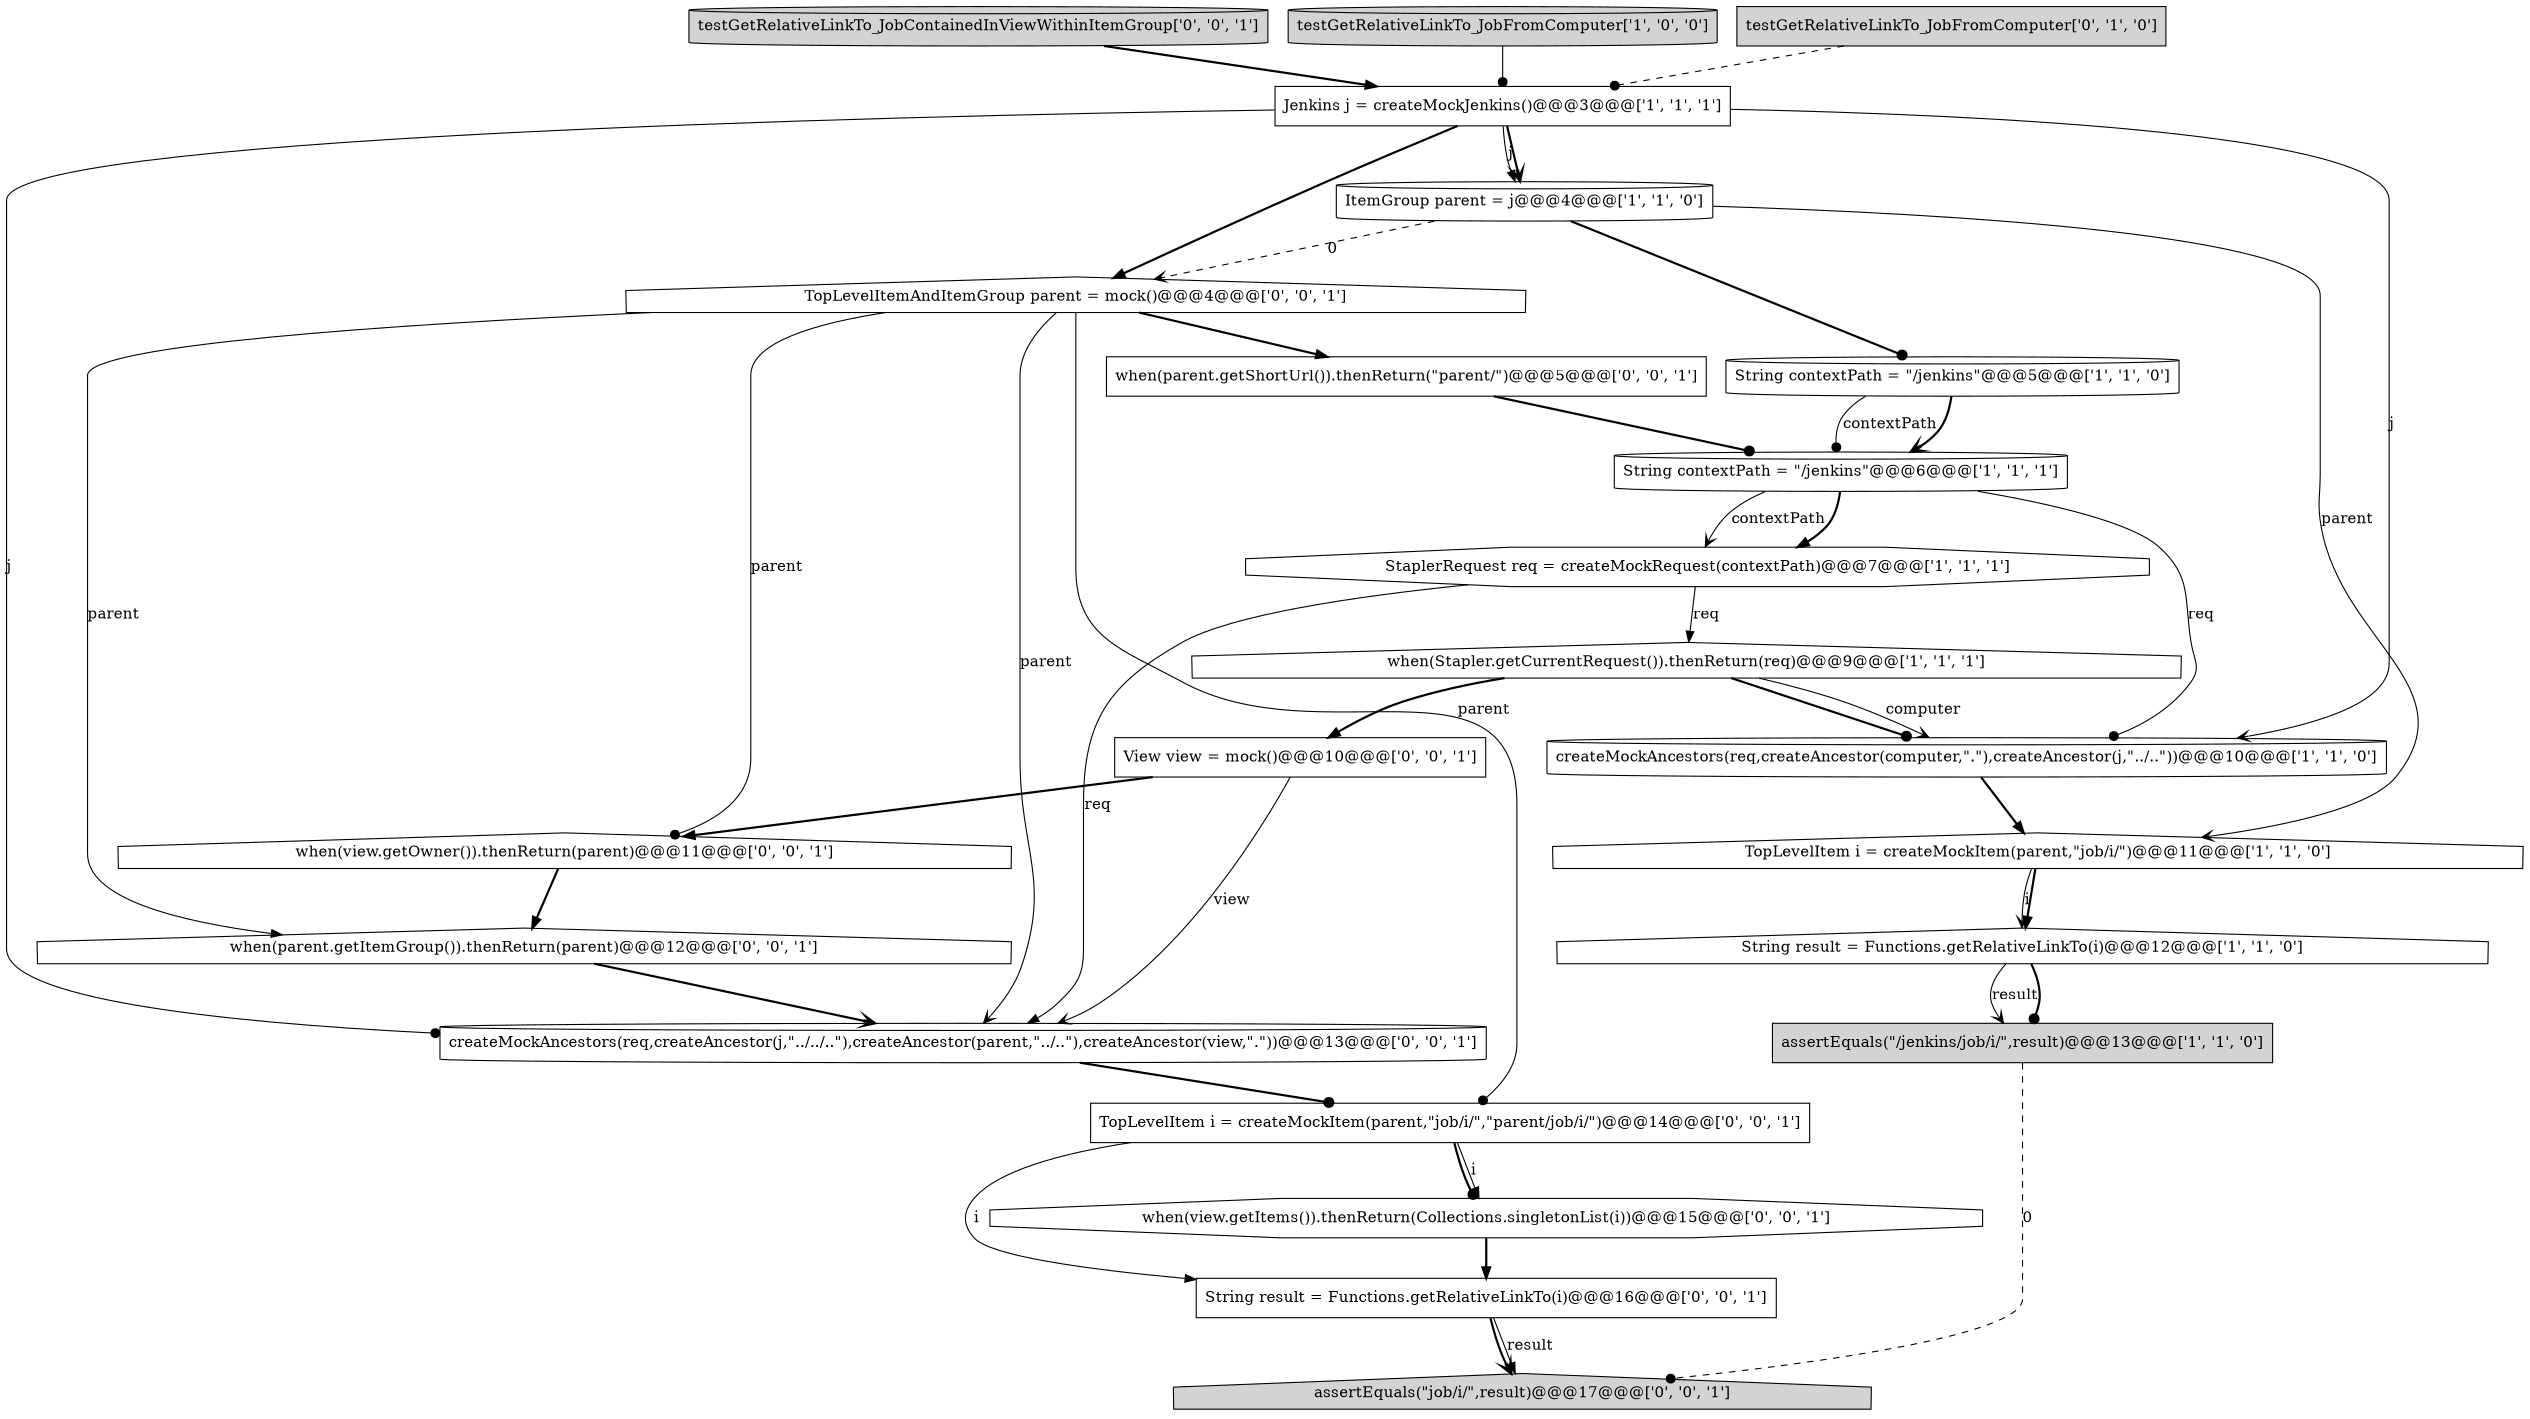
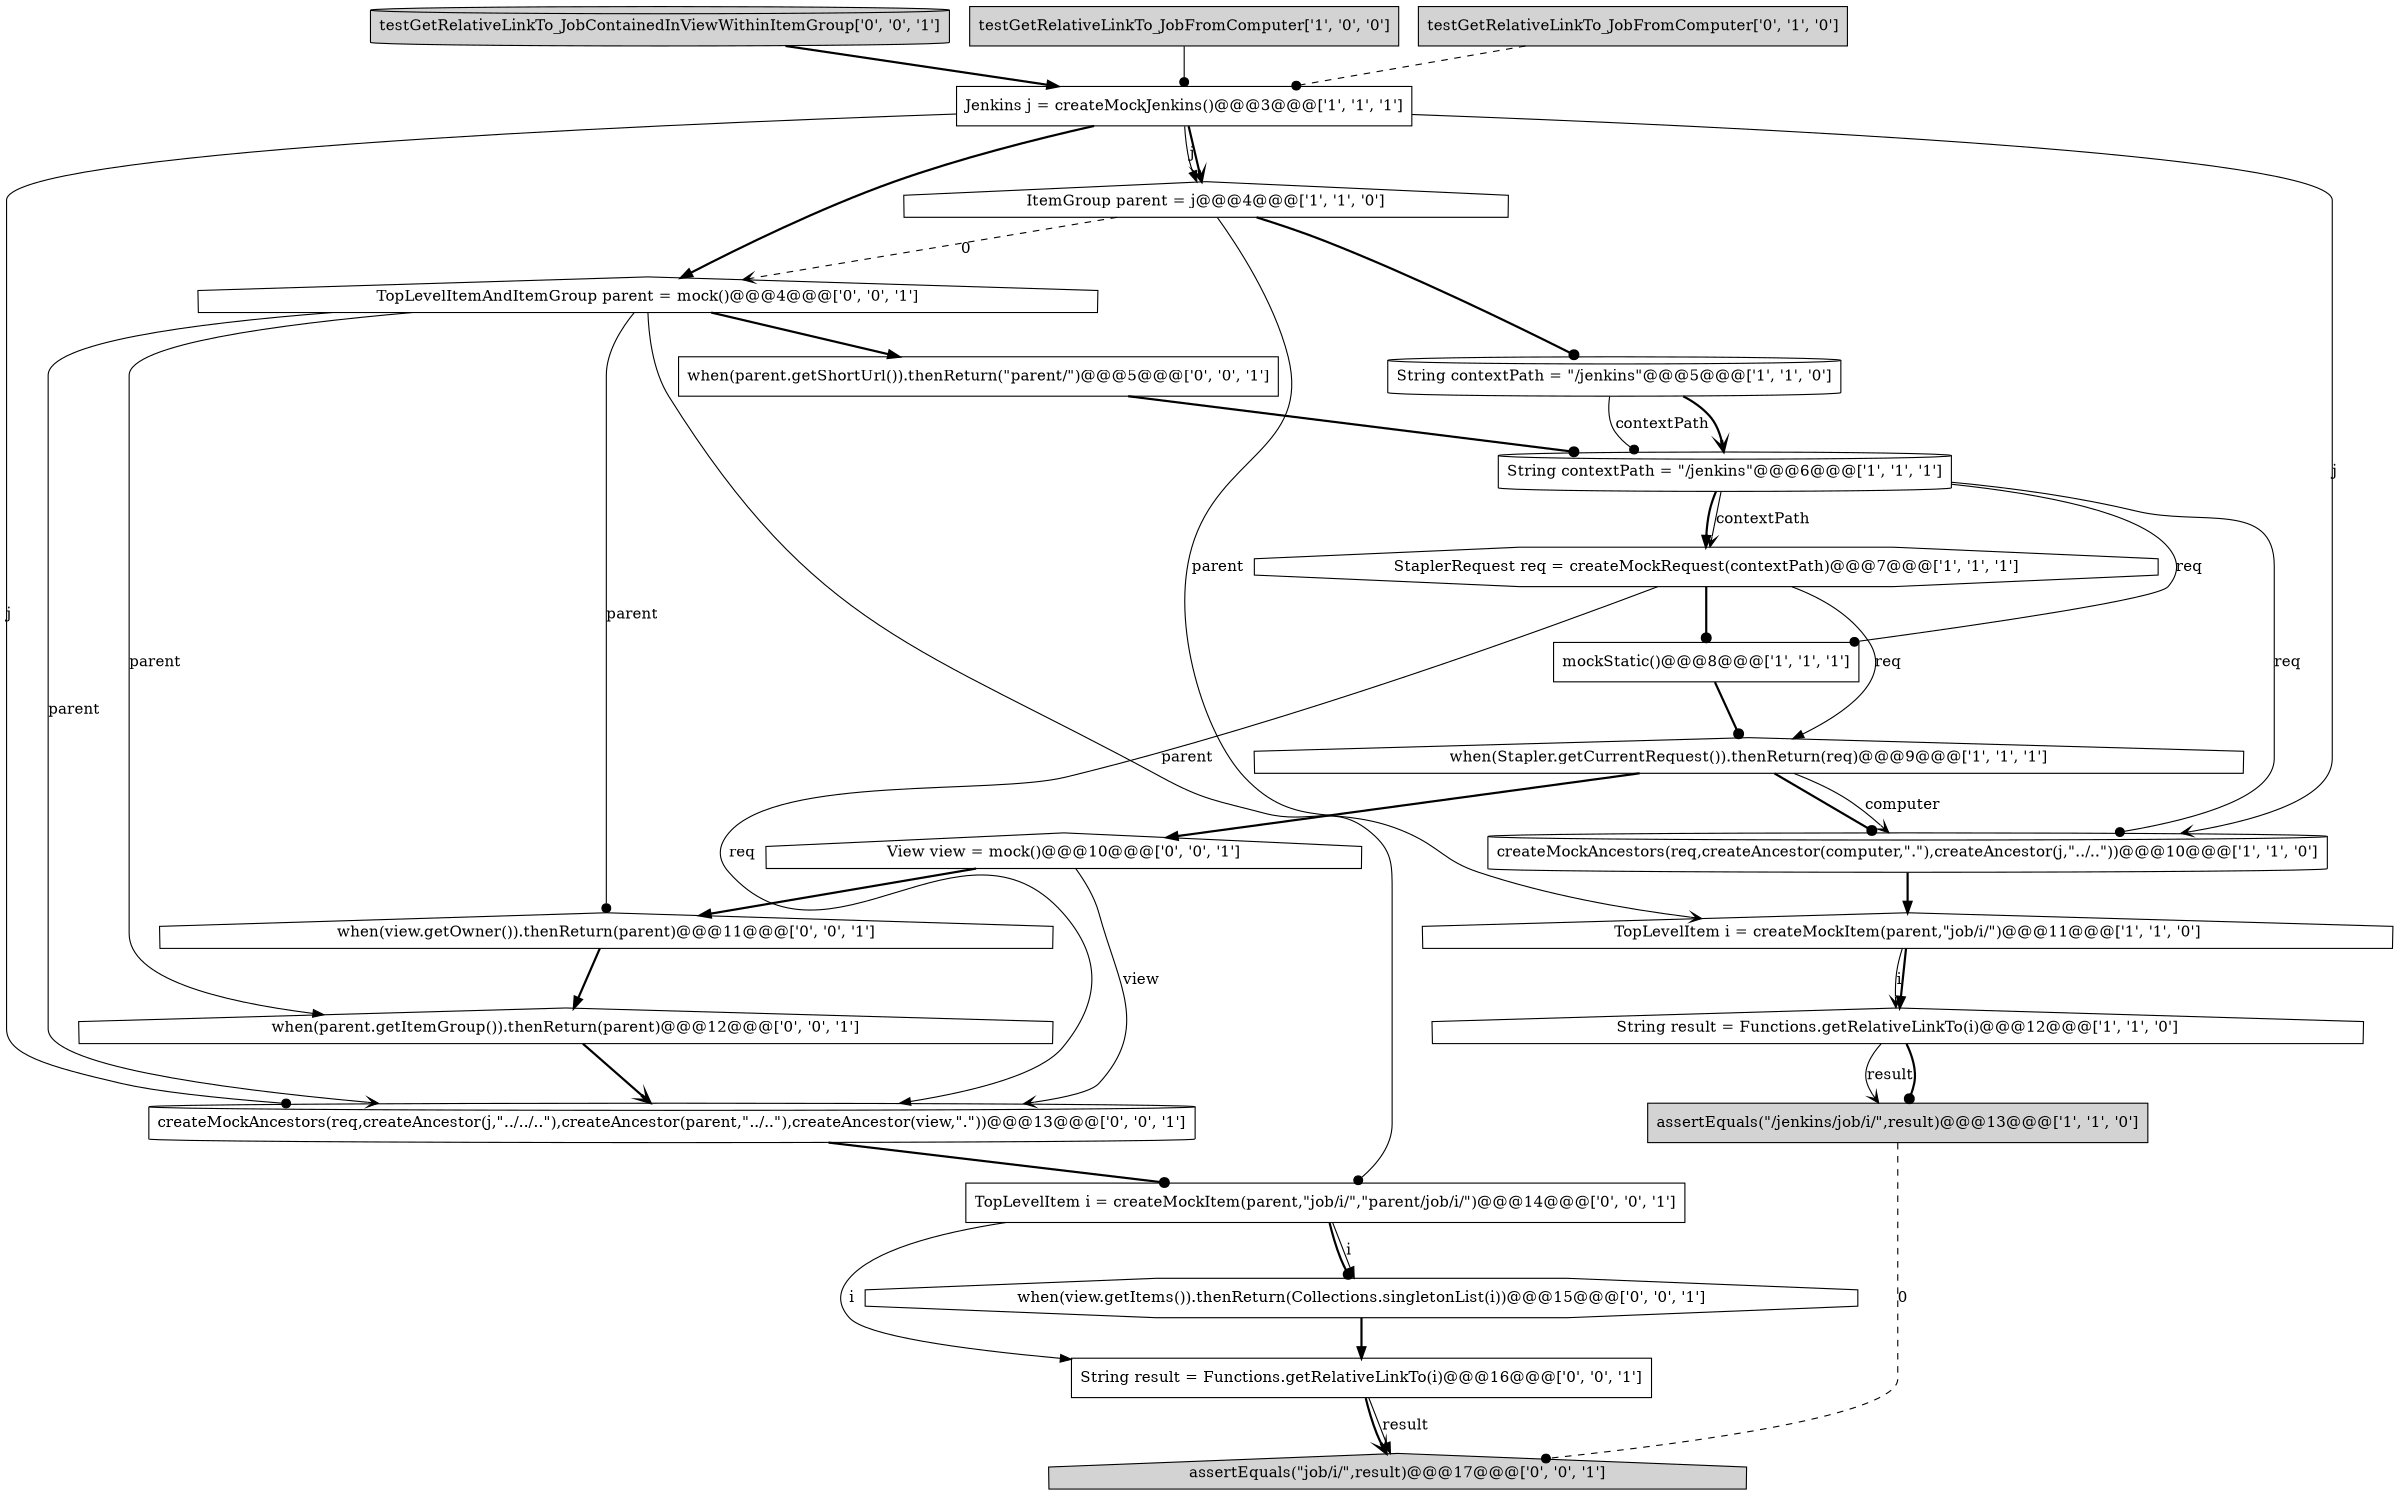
(1503, 26) -> (1184, 26)
(1525, 201) -> (1206, 201)
none -> (1706, 662)
(1300, 757) -> (1064, 853)
